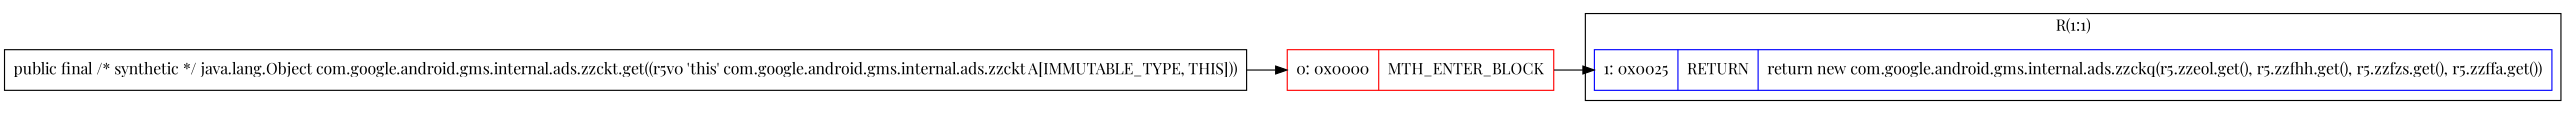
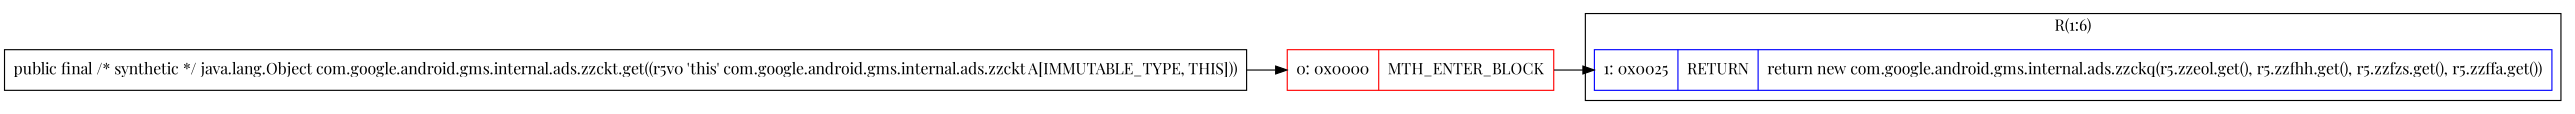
(2073, 27) -> (2073, 27)
